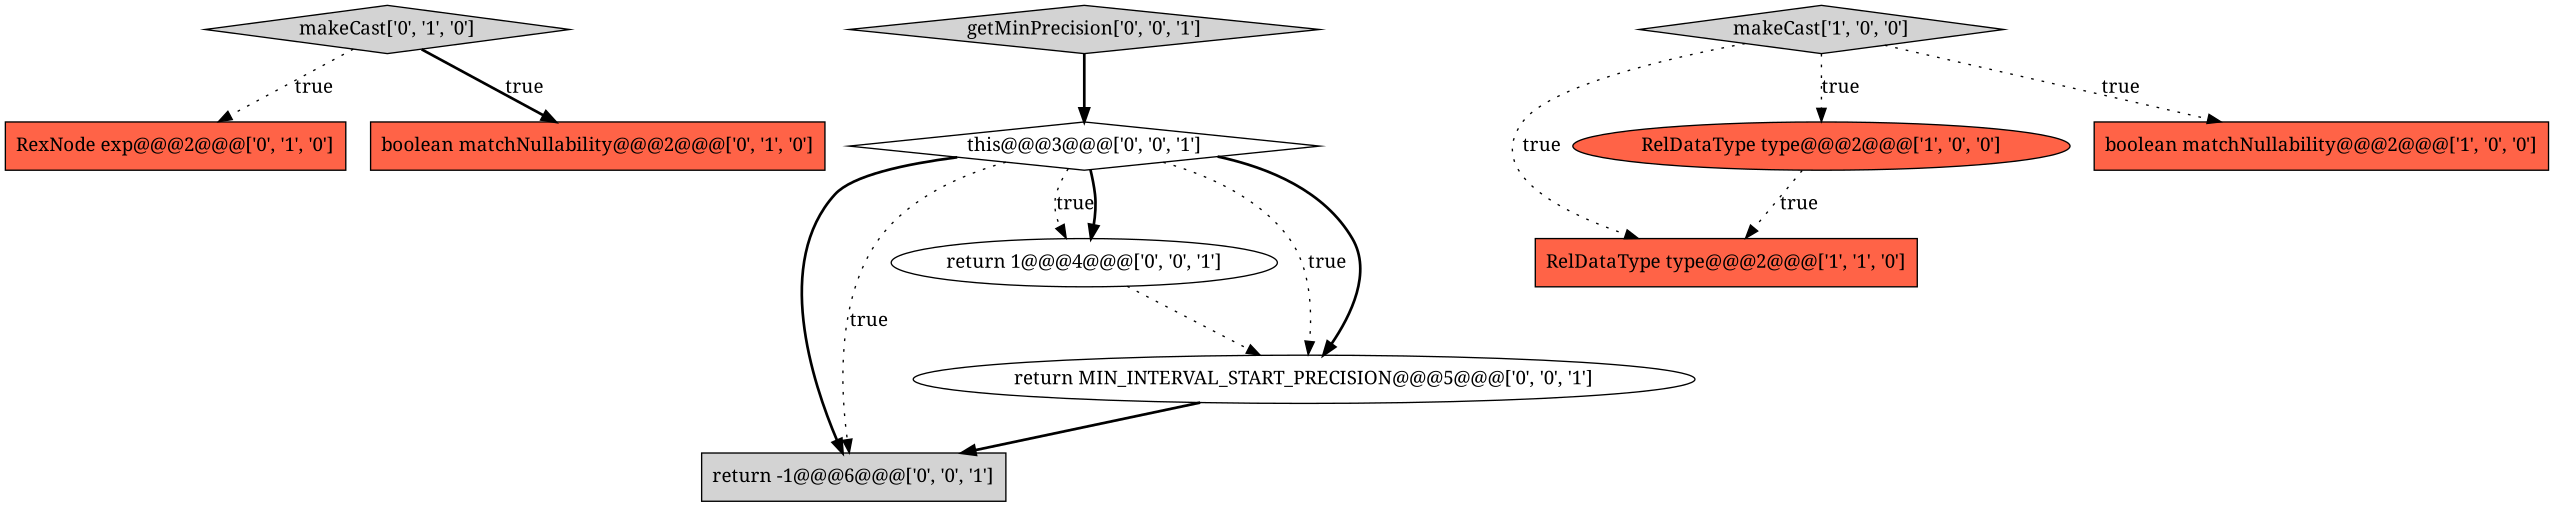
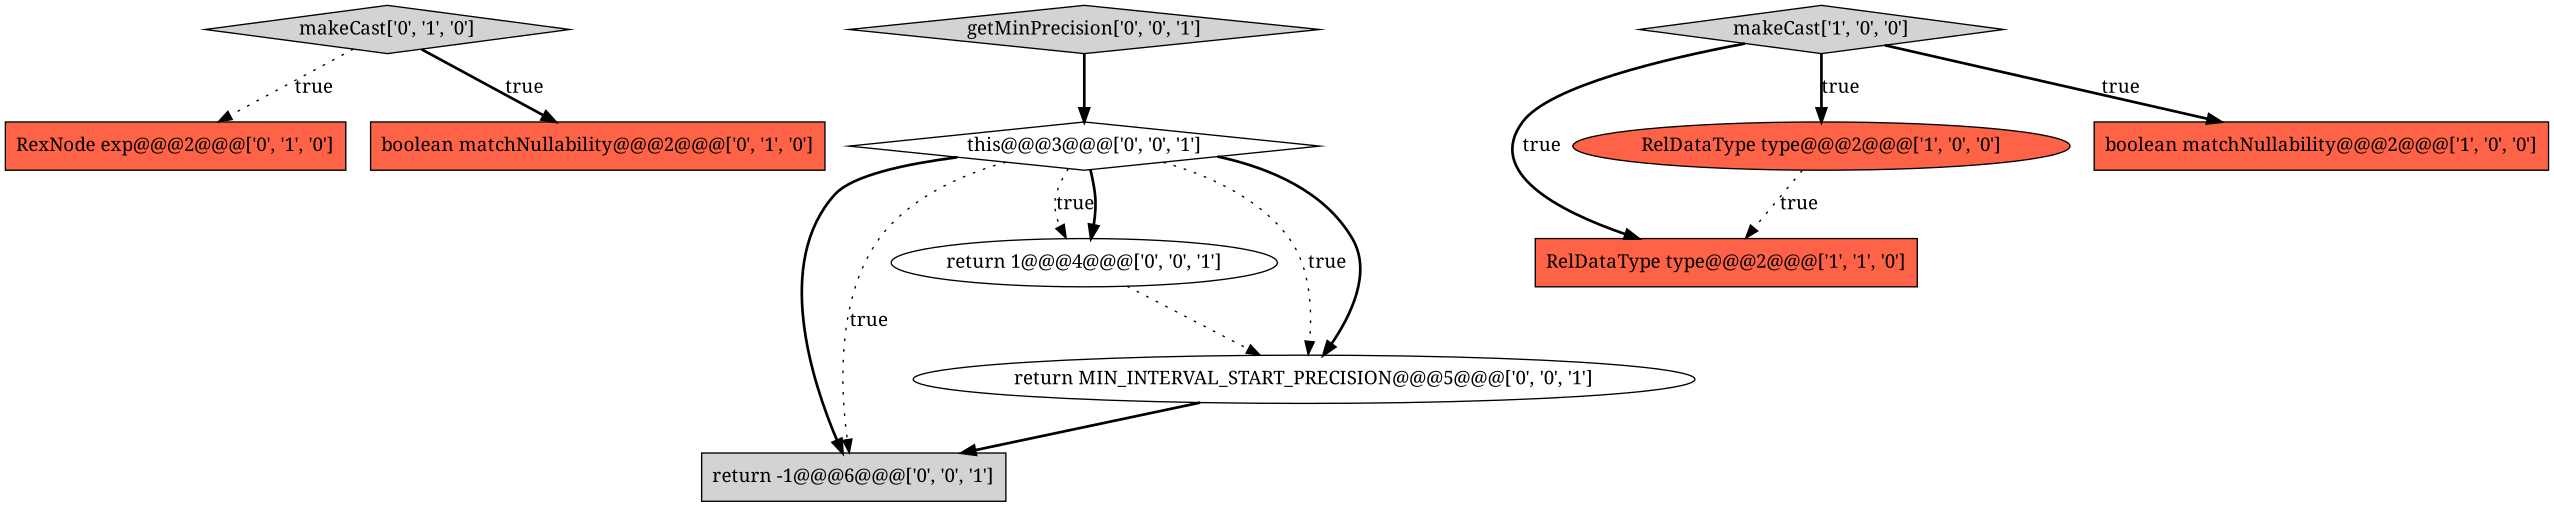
(1821, 81) -> (1821, 81)
(2046, 82) -> (2046, 82)
(1546, 103) -> (1546, 103)
